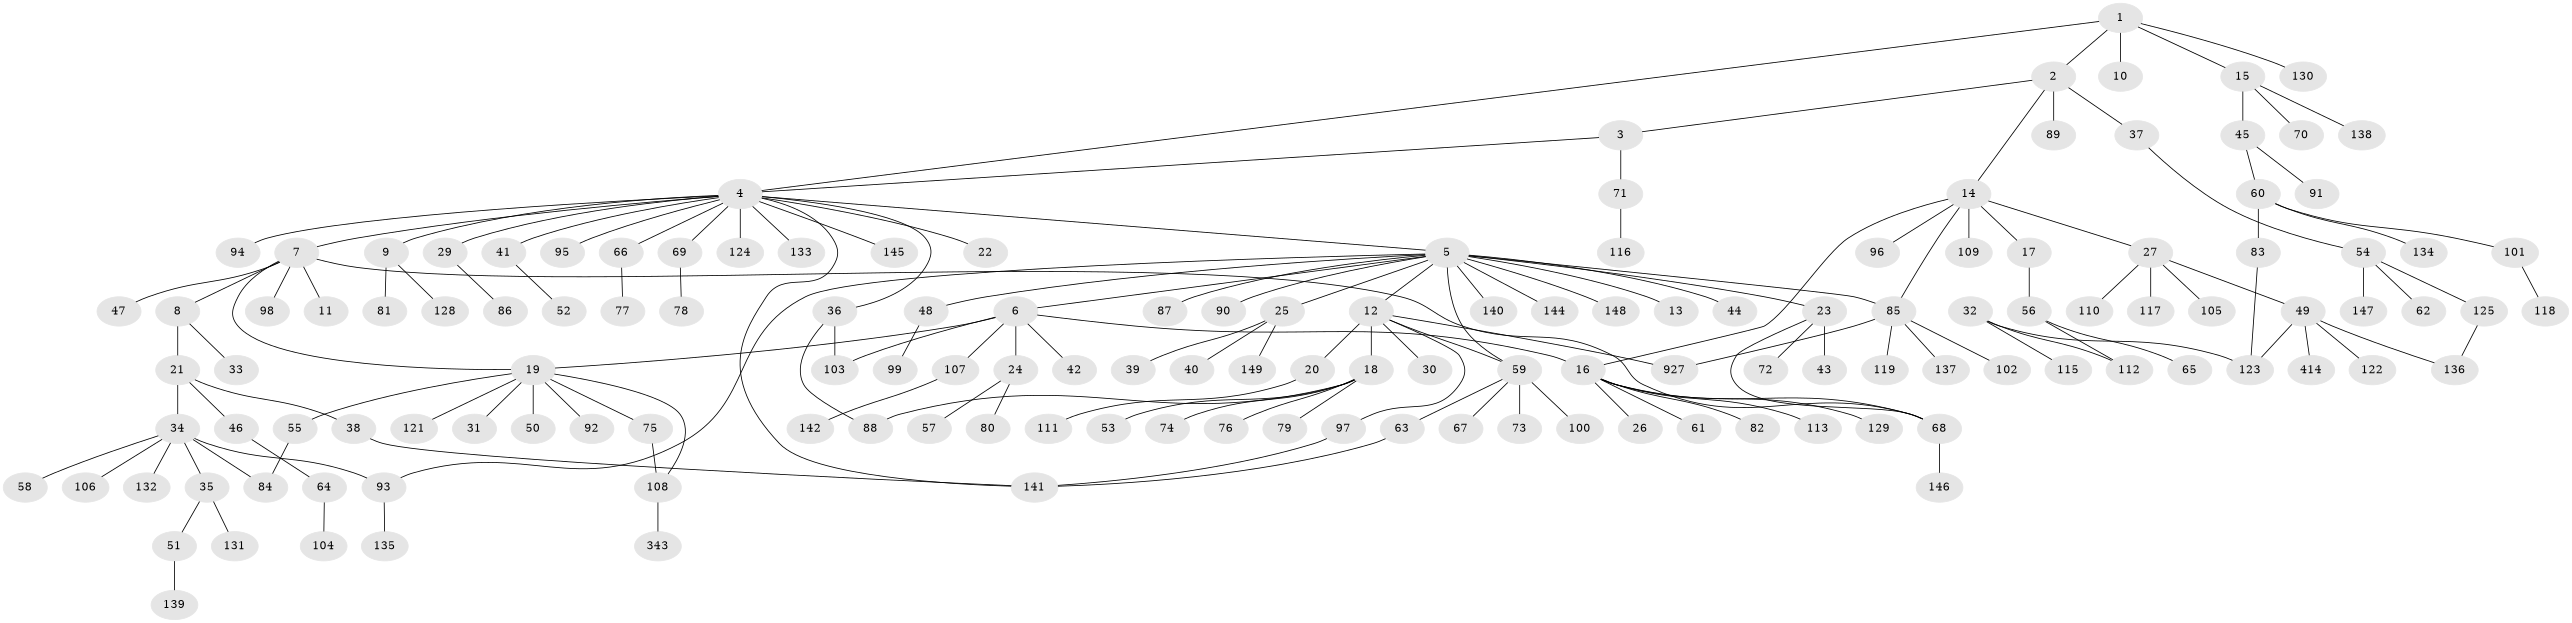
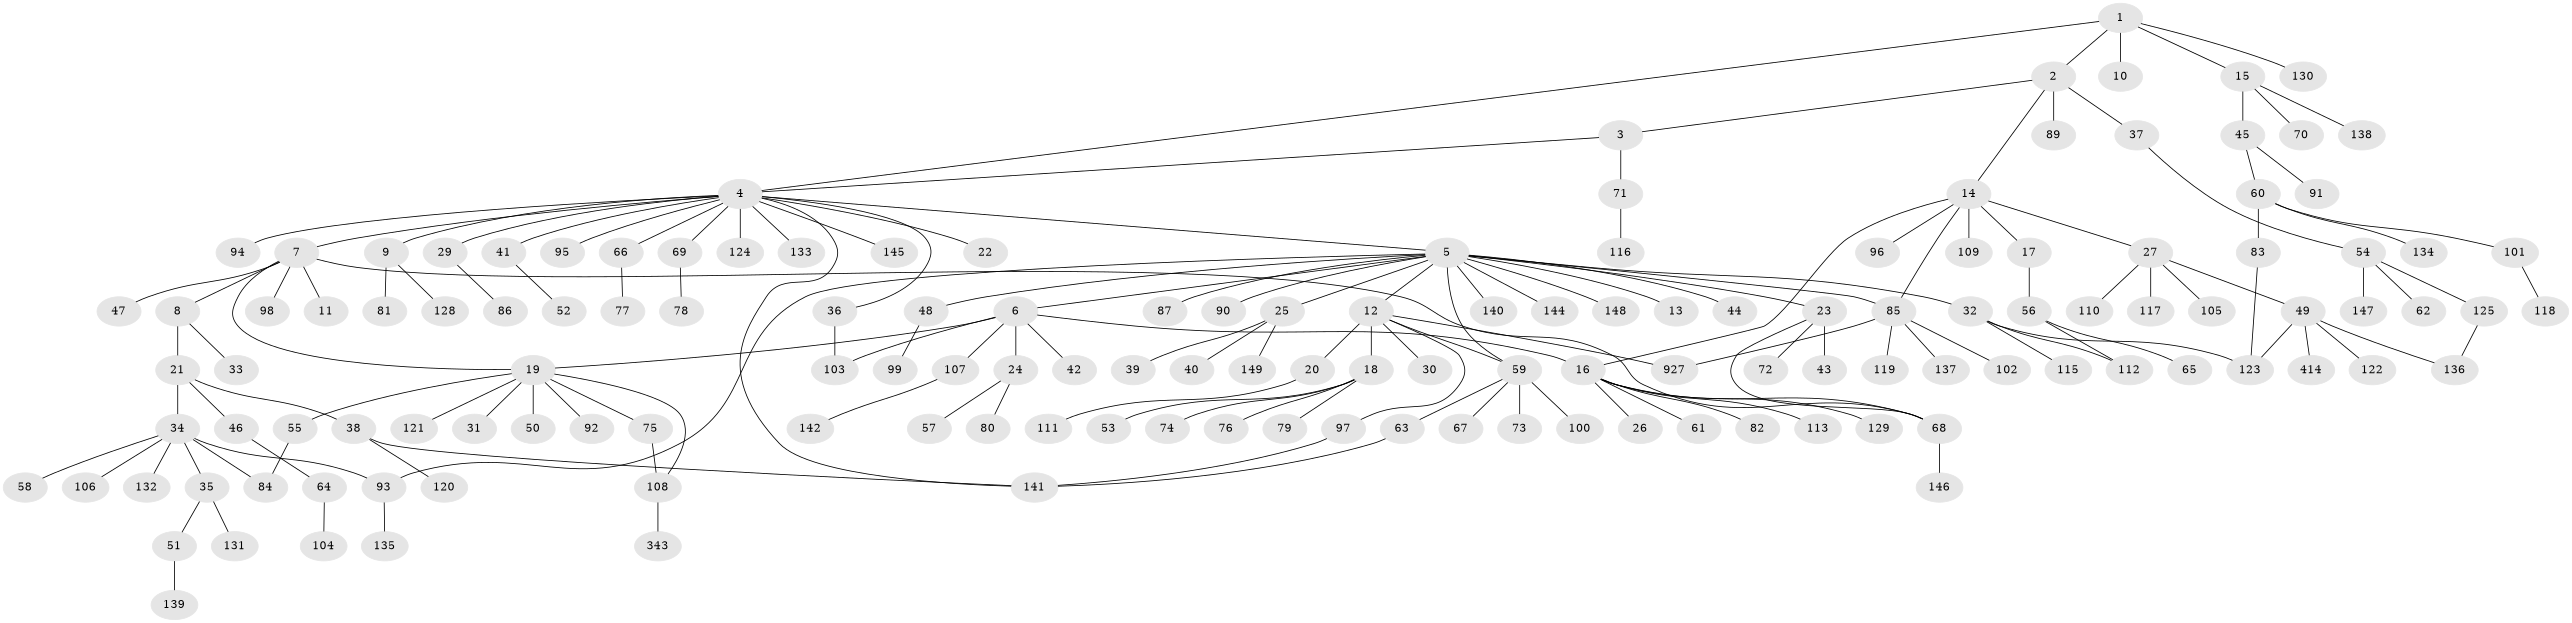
none -> (1711, 275)
(871, 429) -> none
none -> (444, 488)
